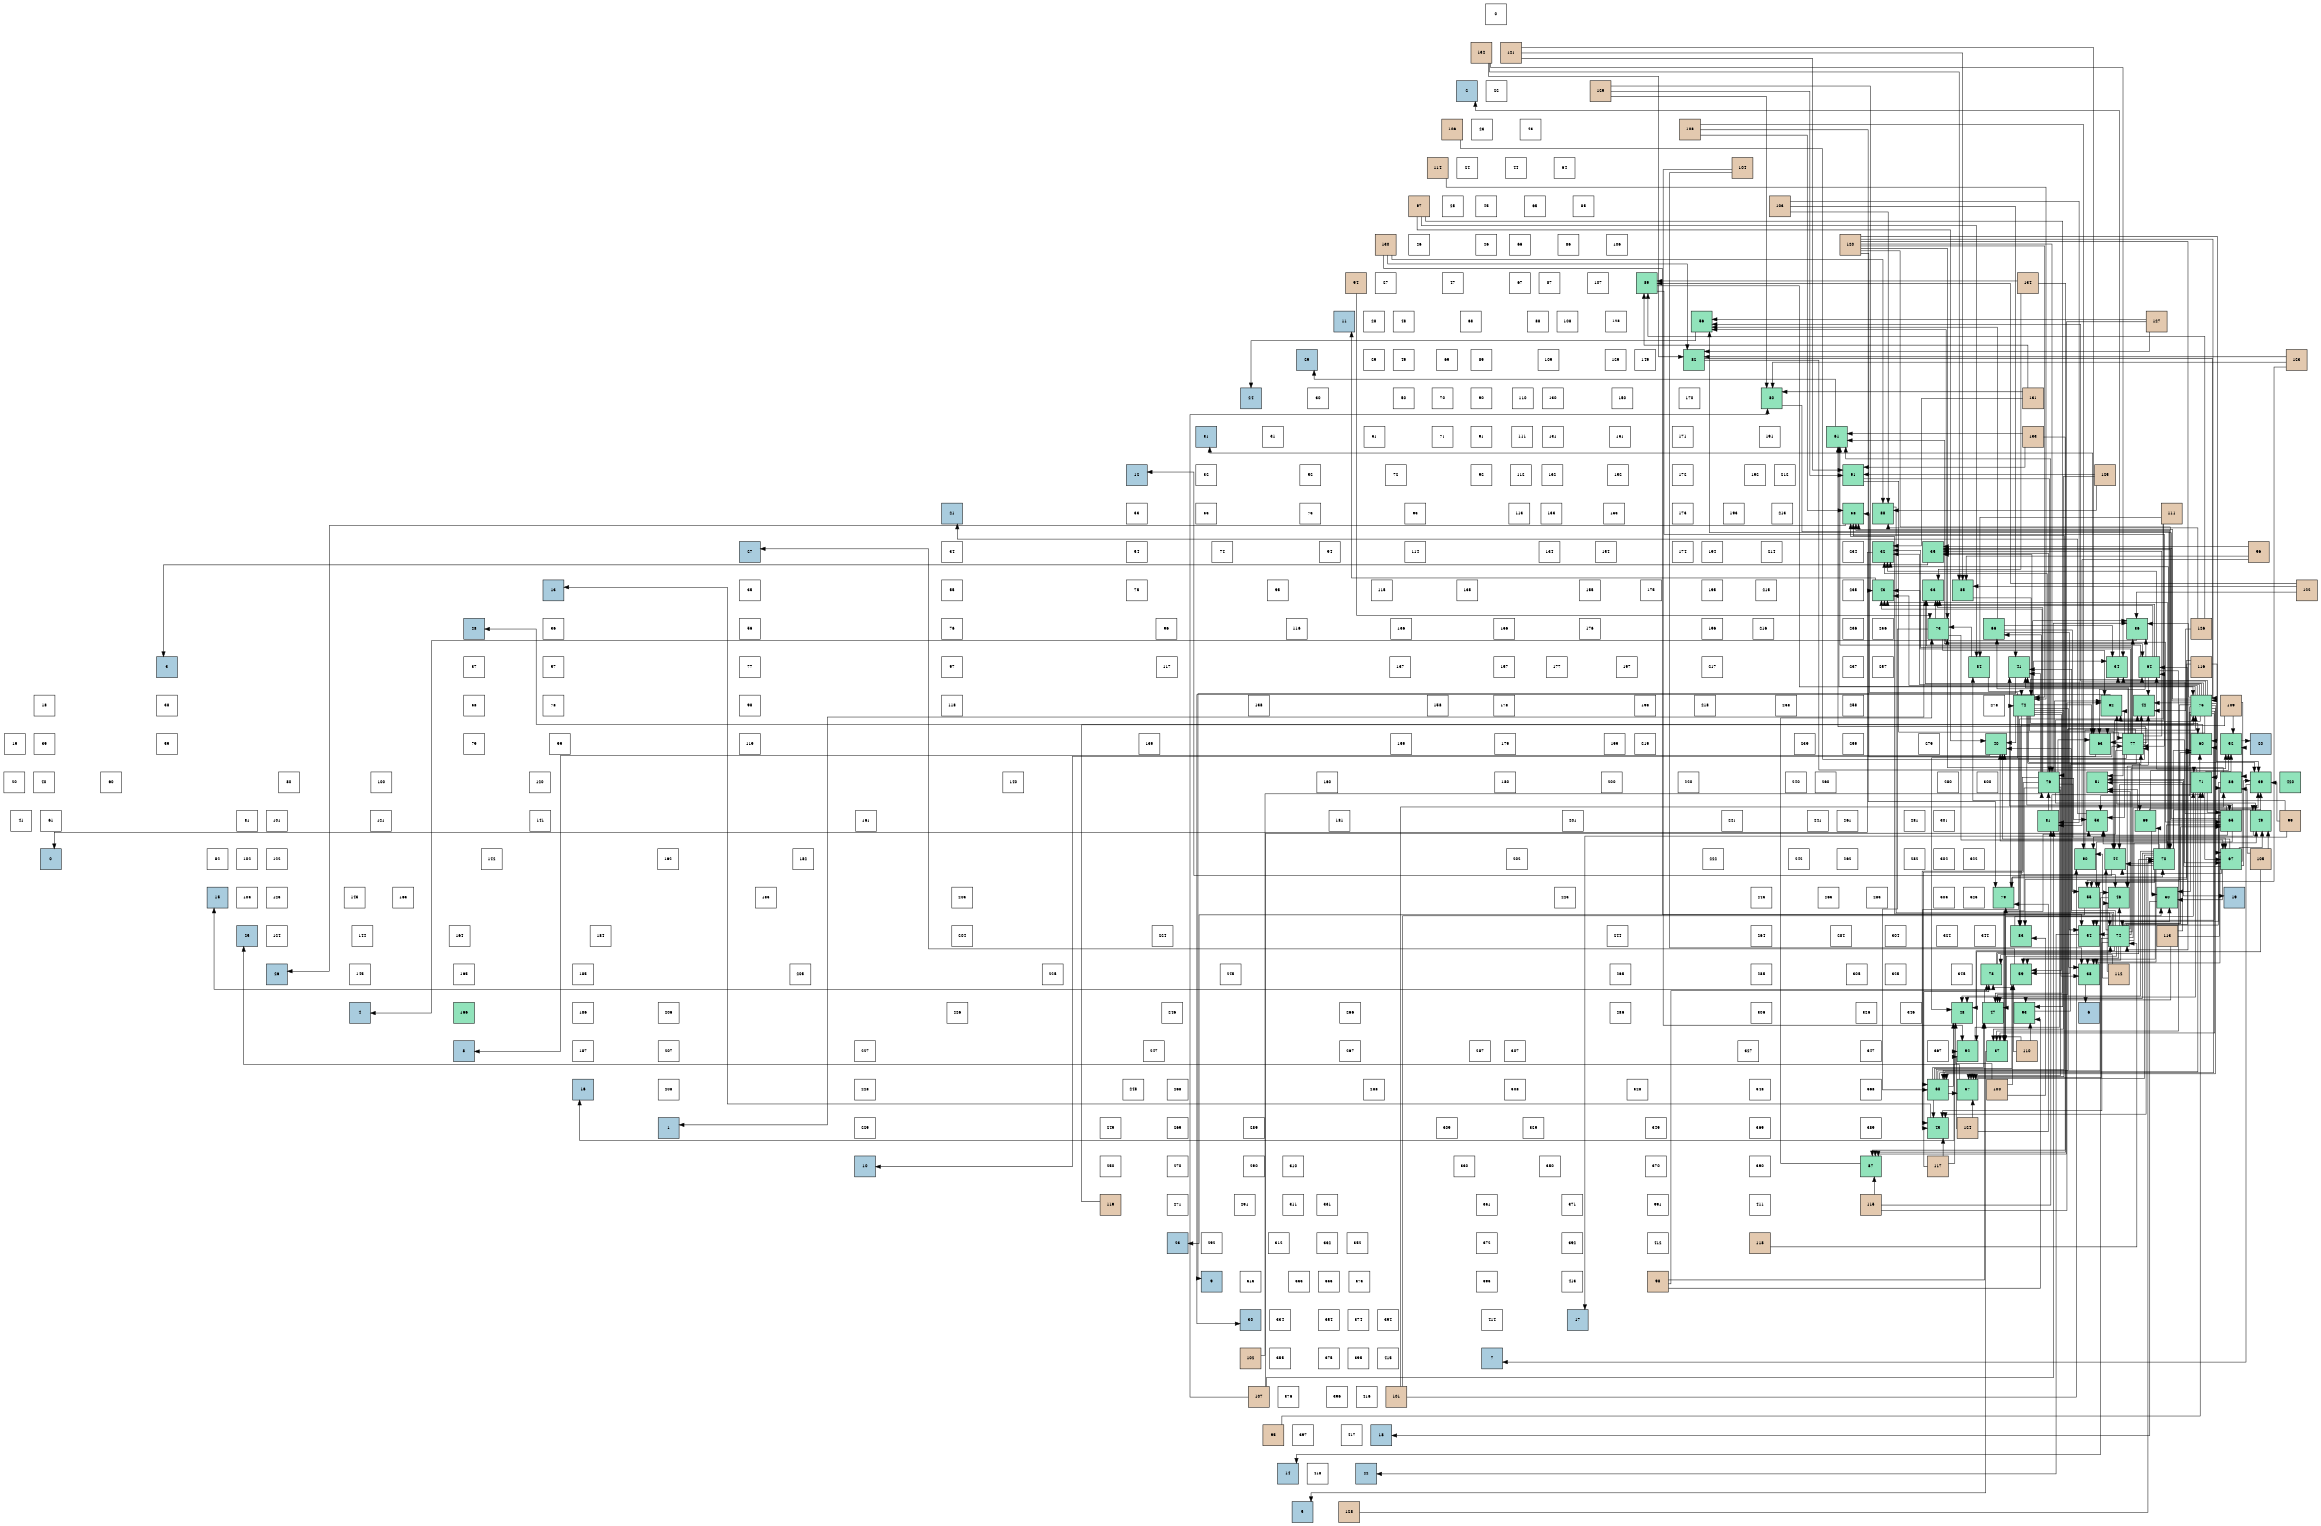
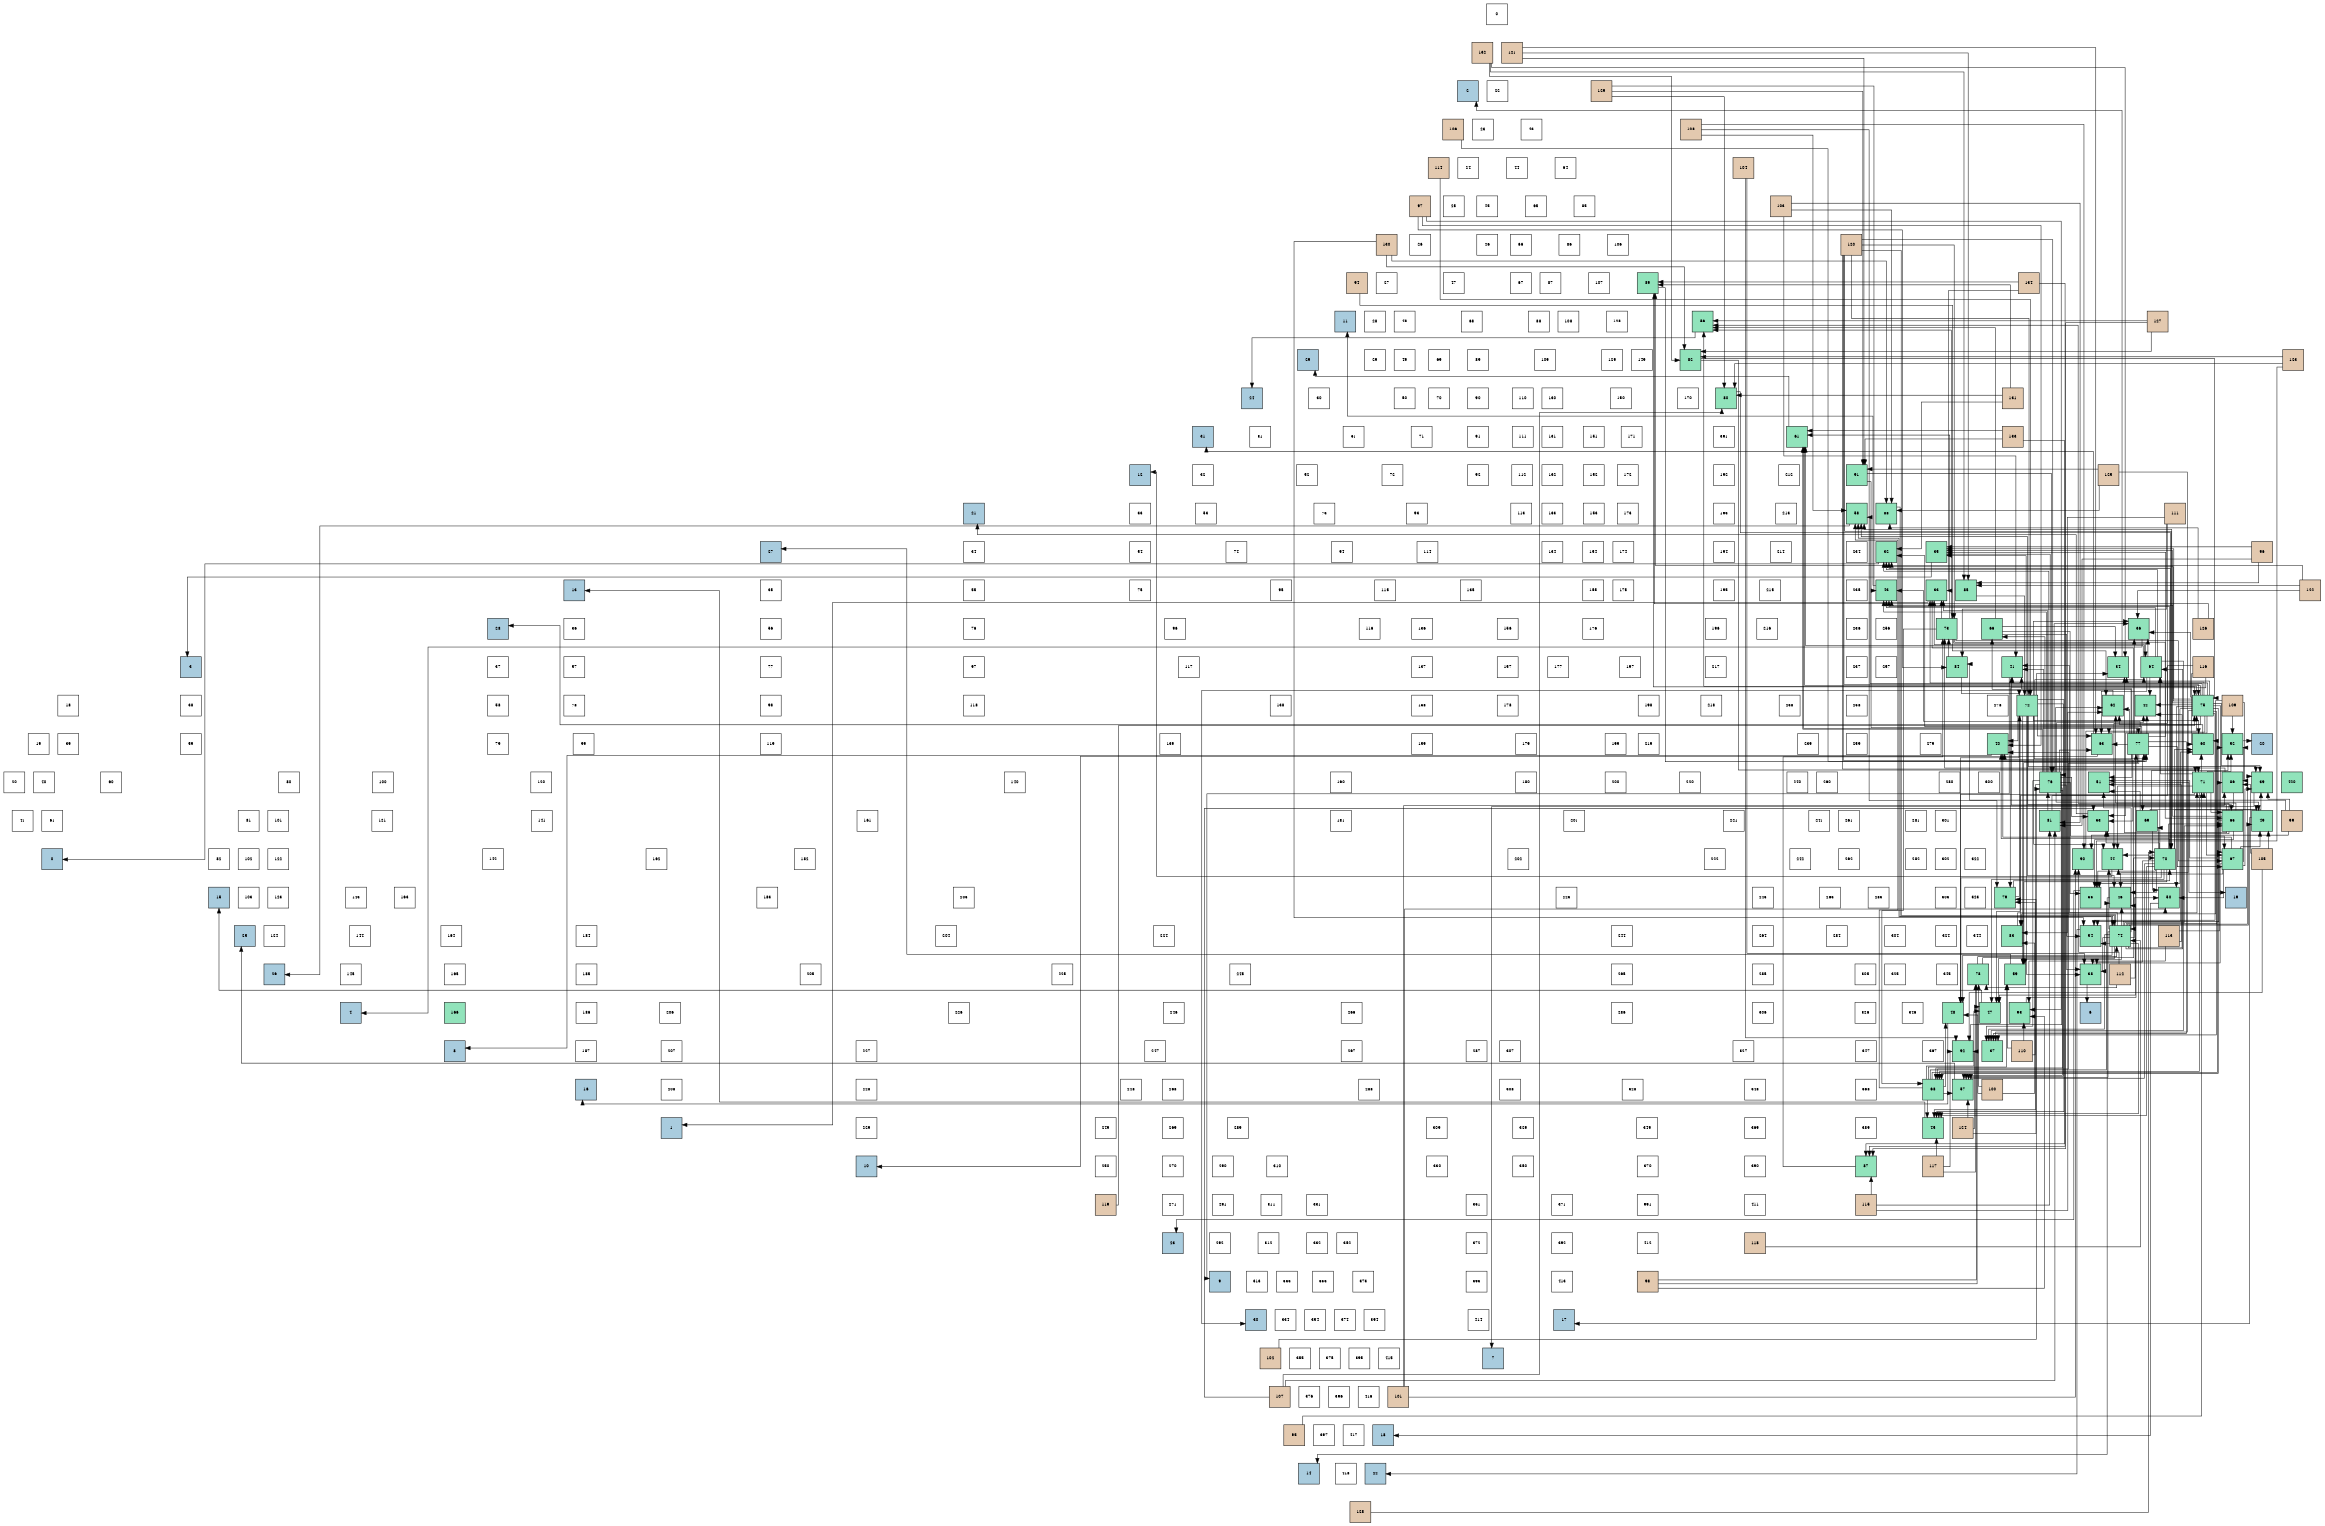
(1770, 437) -> (1724, 437)
(2186, 680) -> none
(1303, 1512) -> none
